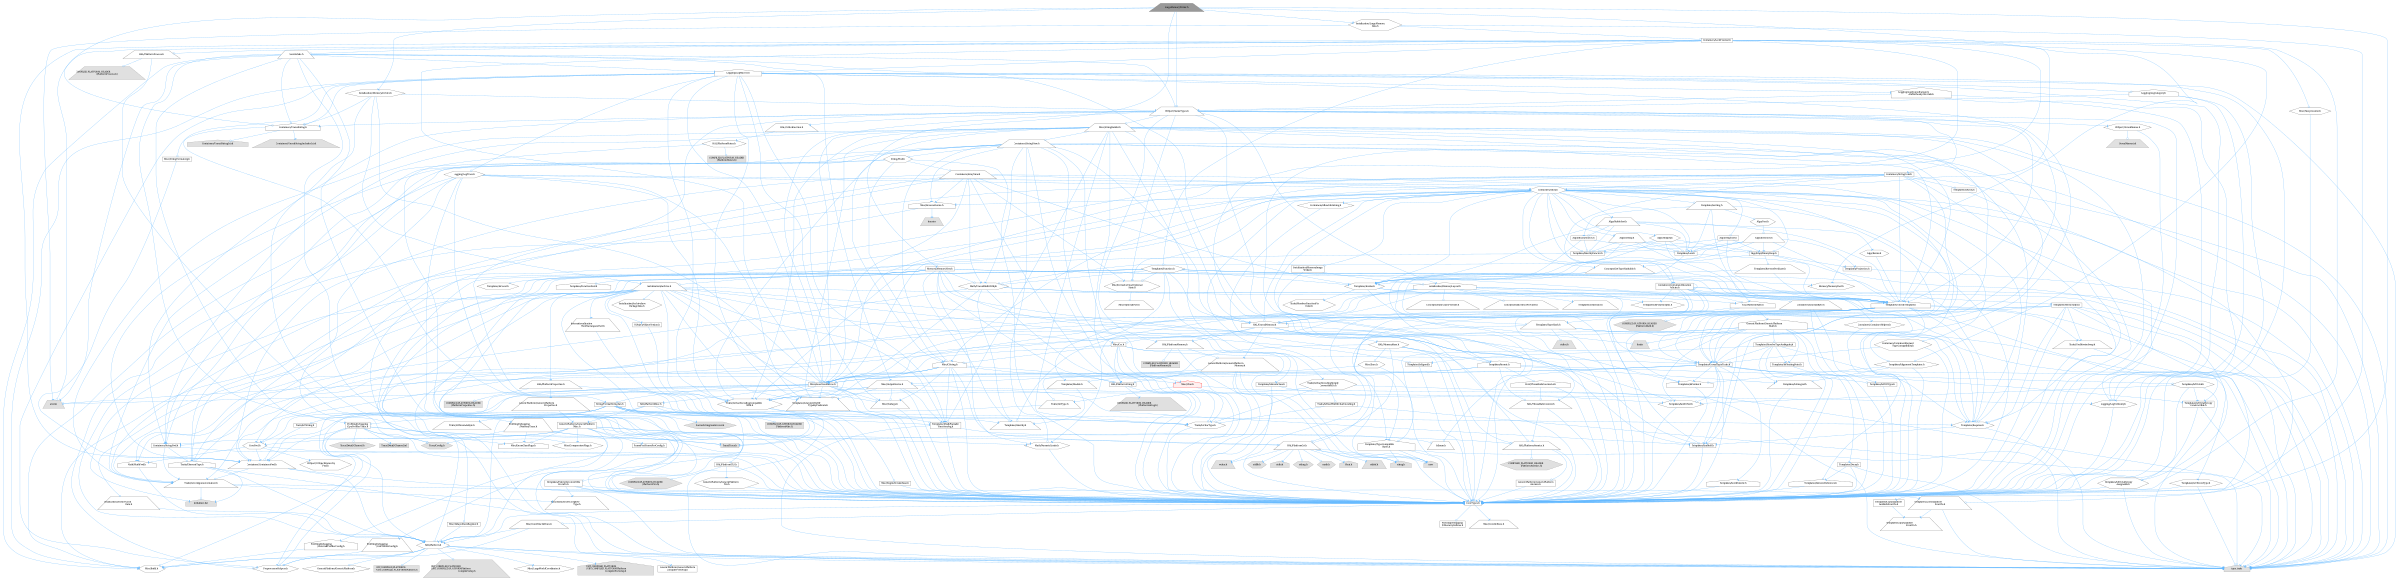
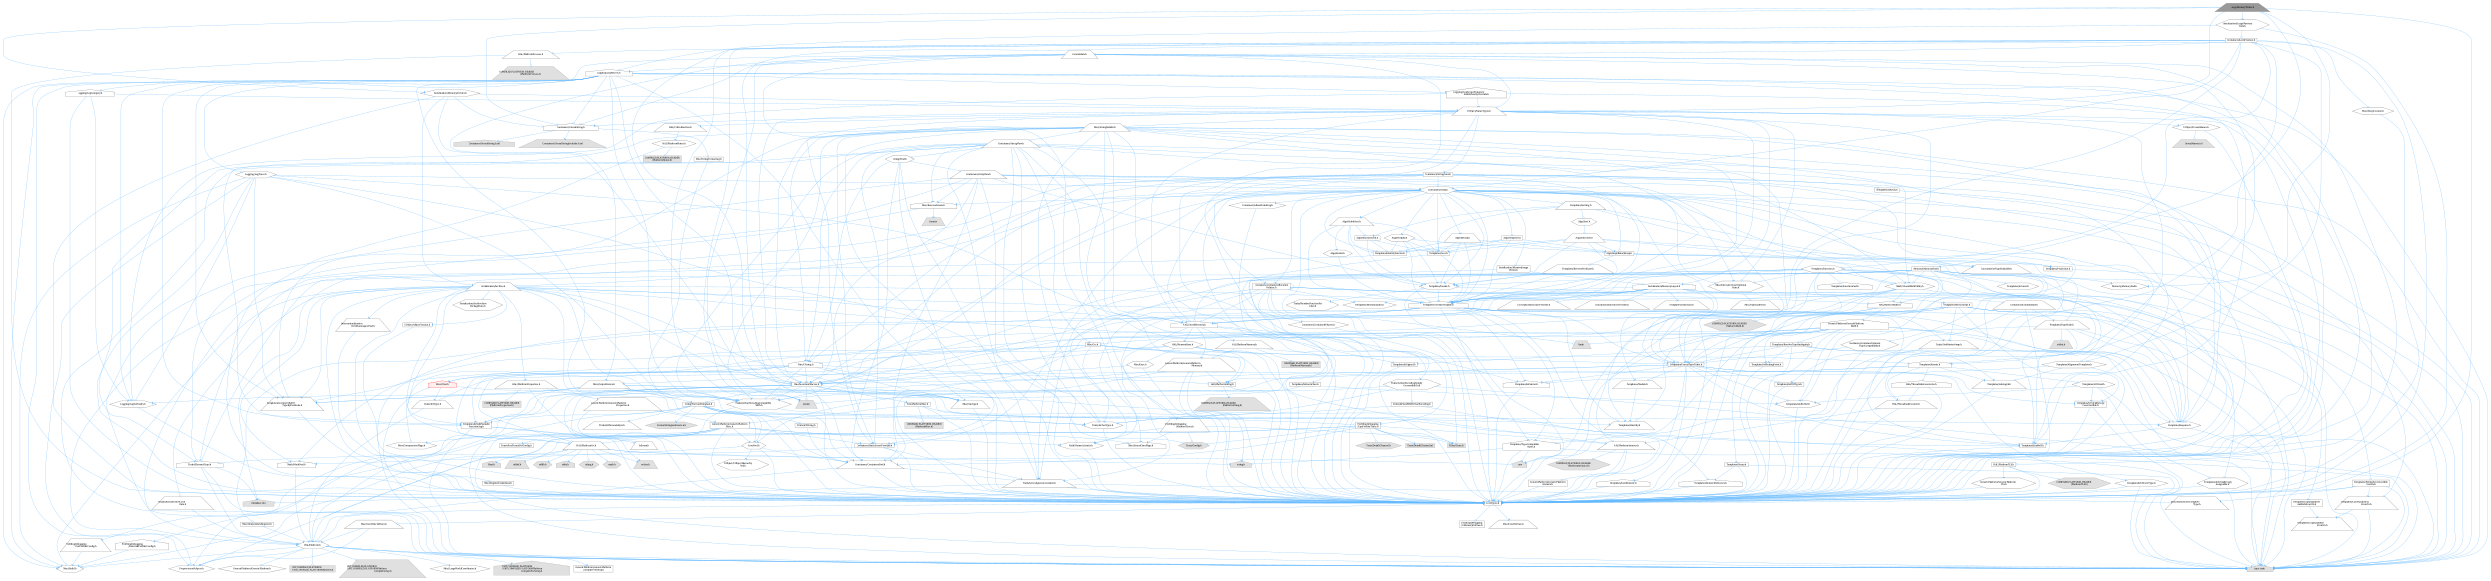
(1116, 238) -> (1240, 147)
(166, 446) -> (874, 446)
